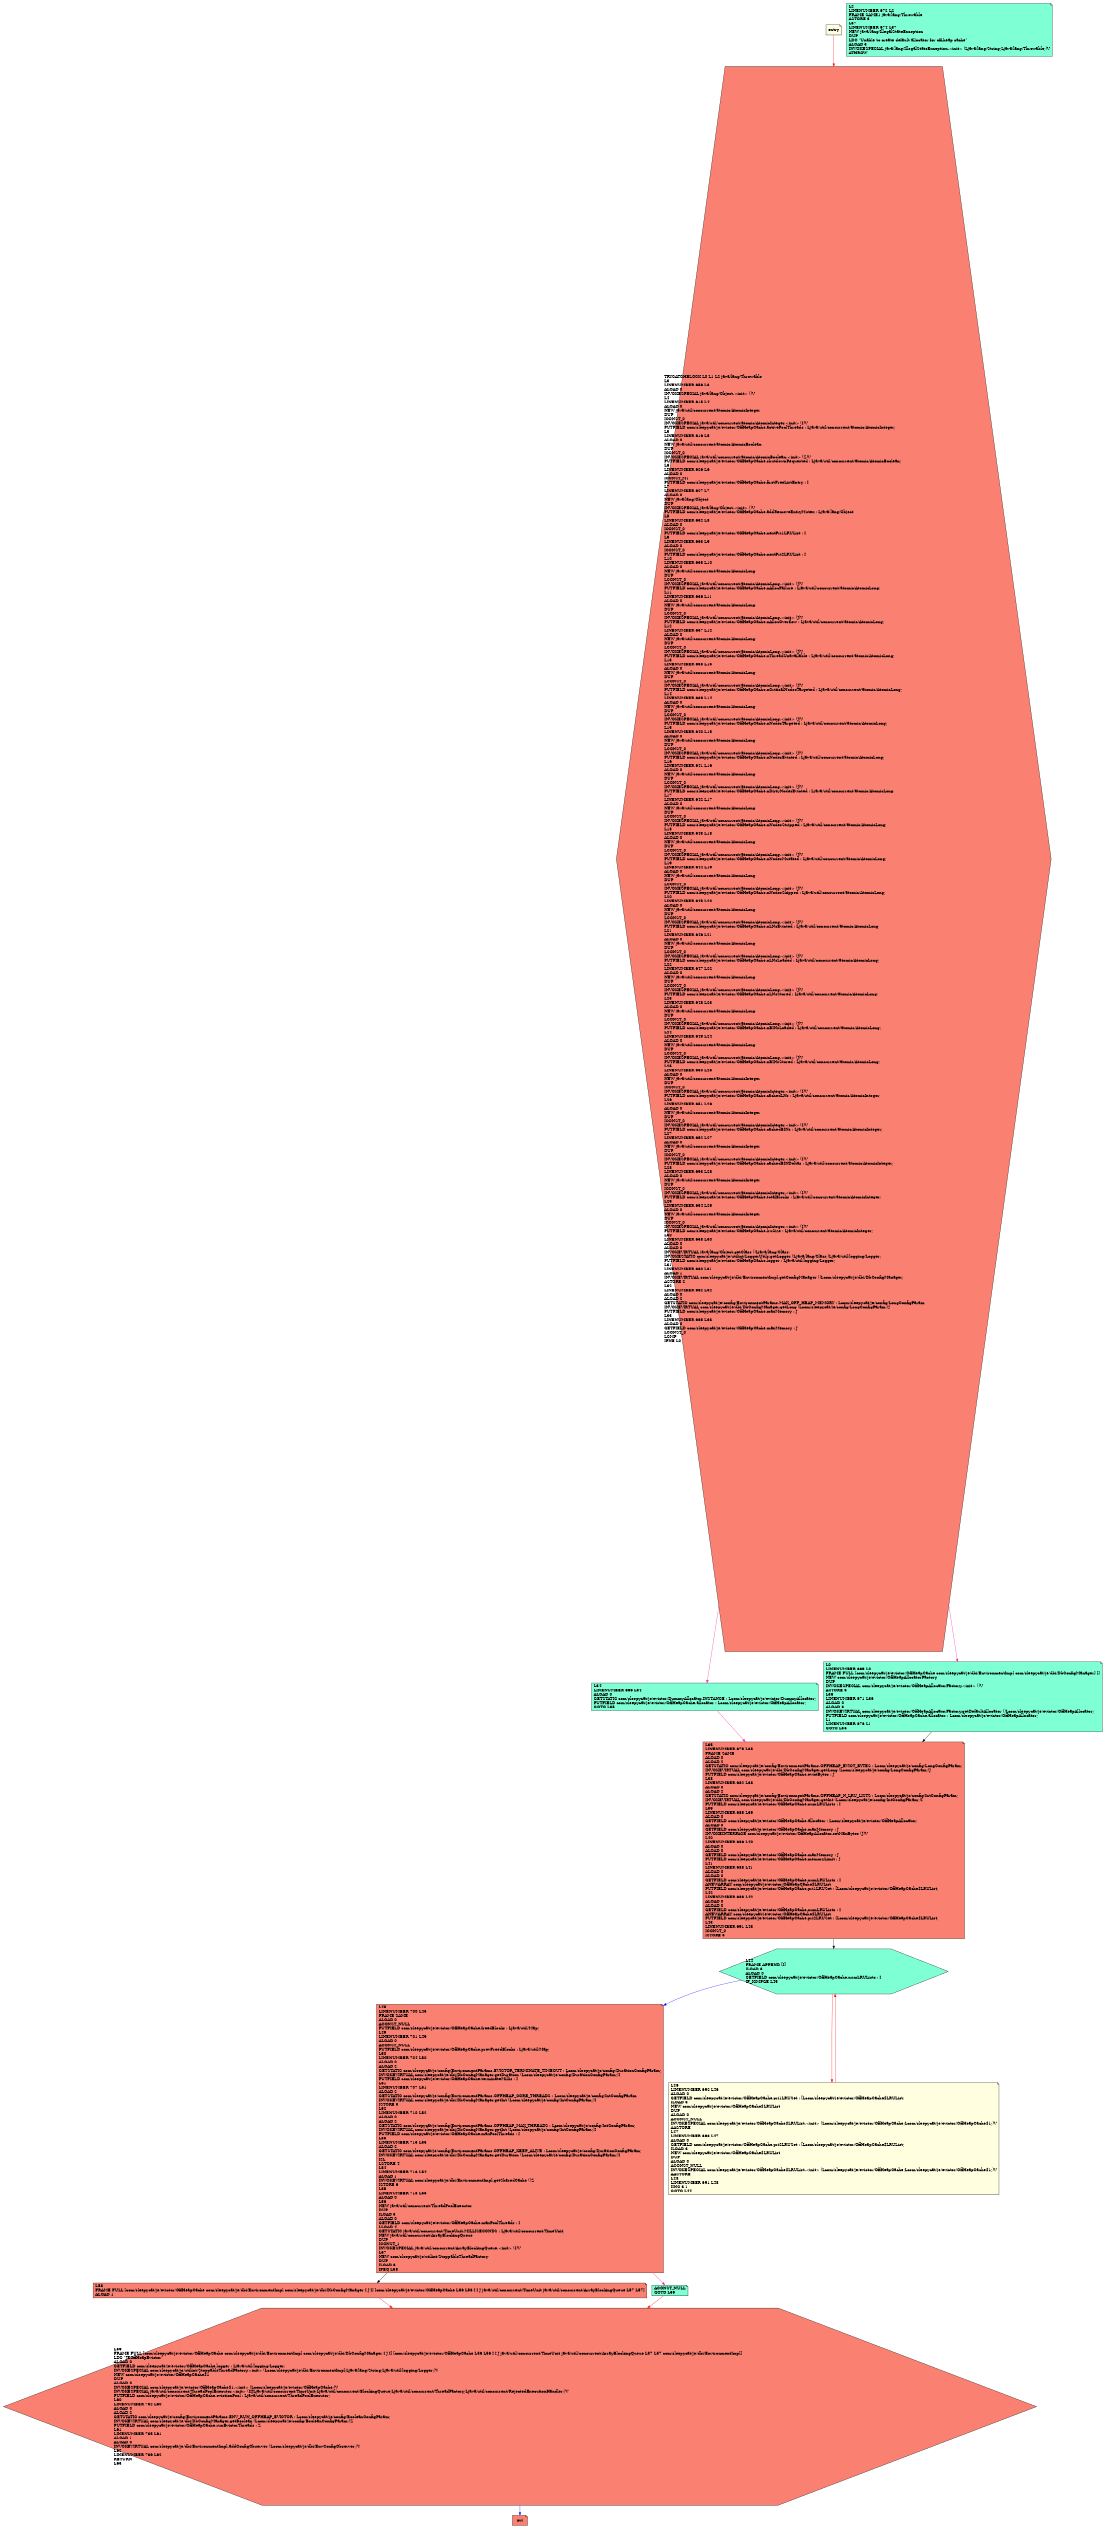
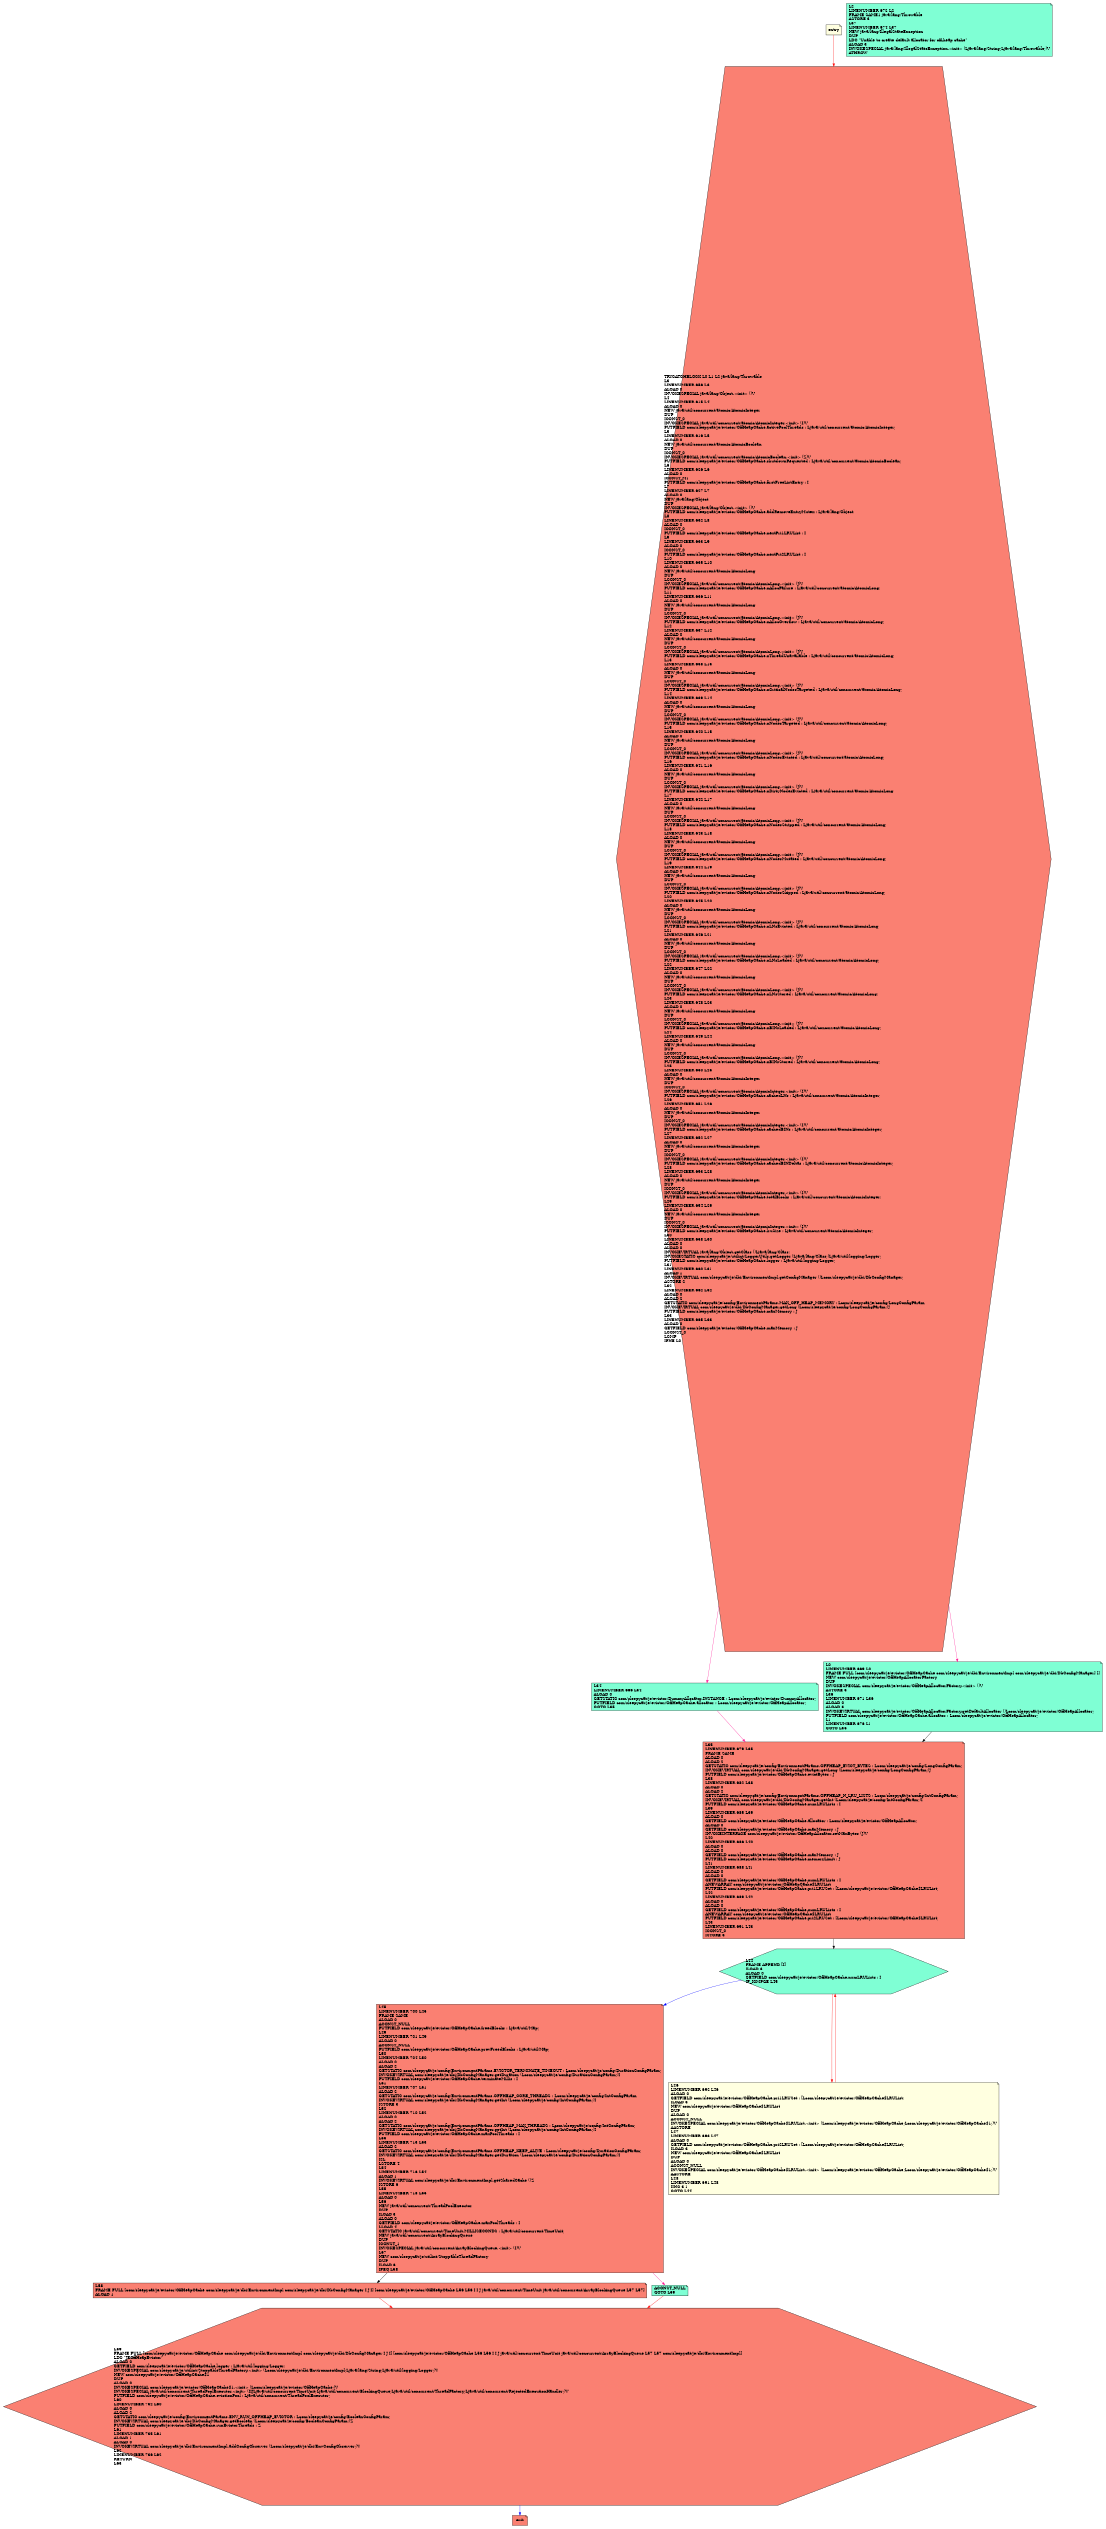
(520, 2520) -> (520, 2520)
